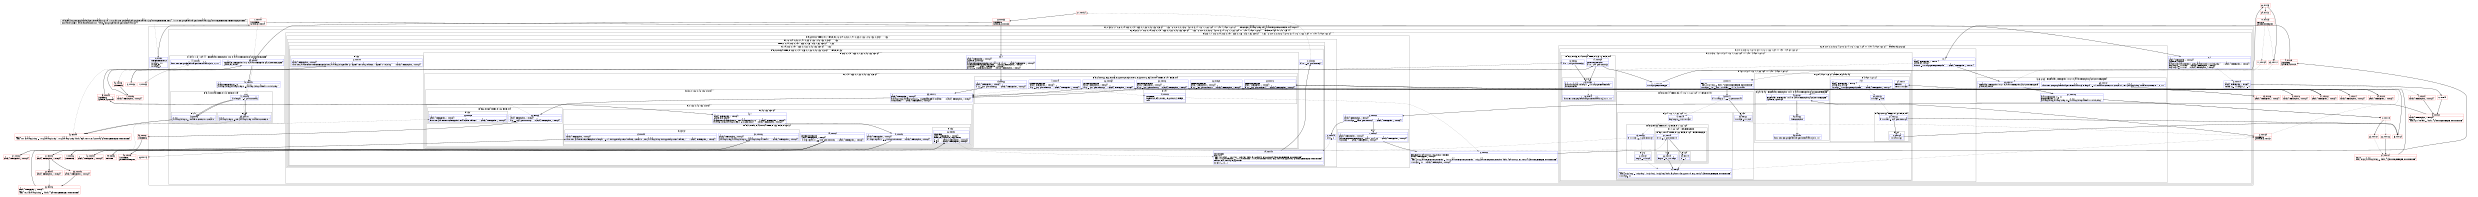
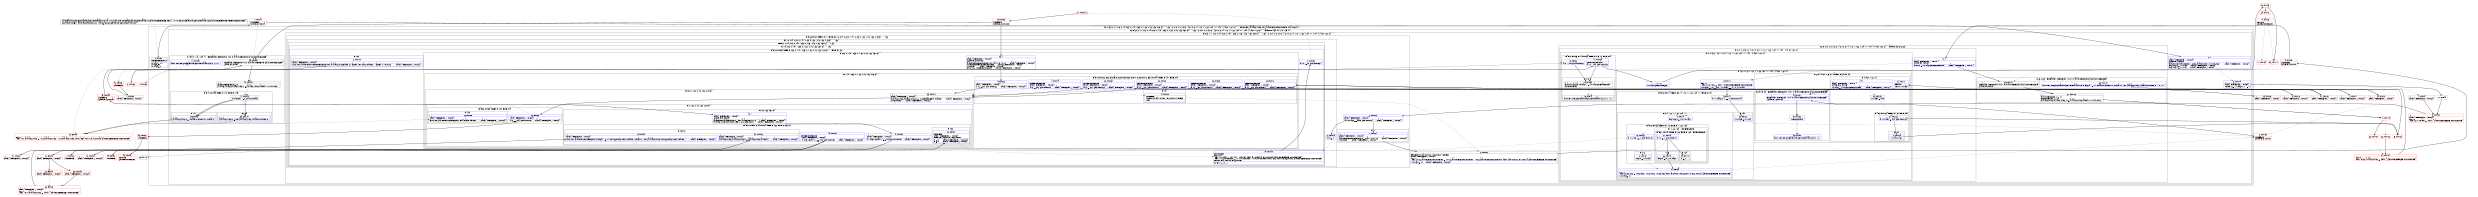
(124, 158) -> (123, 158)
(110, 159) -> (111, 159)
